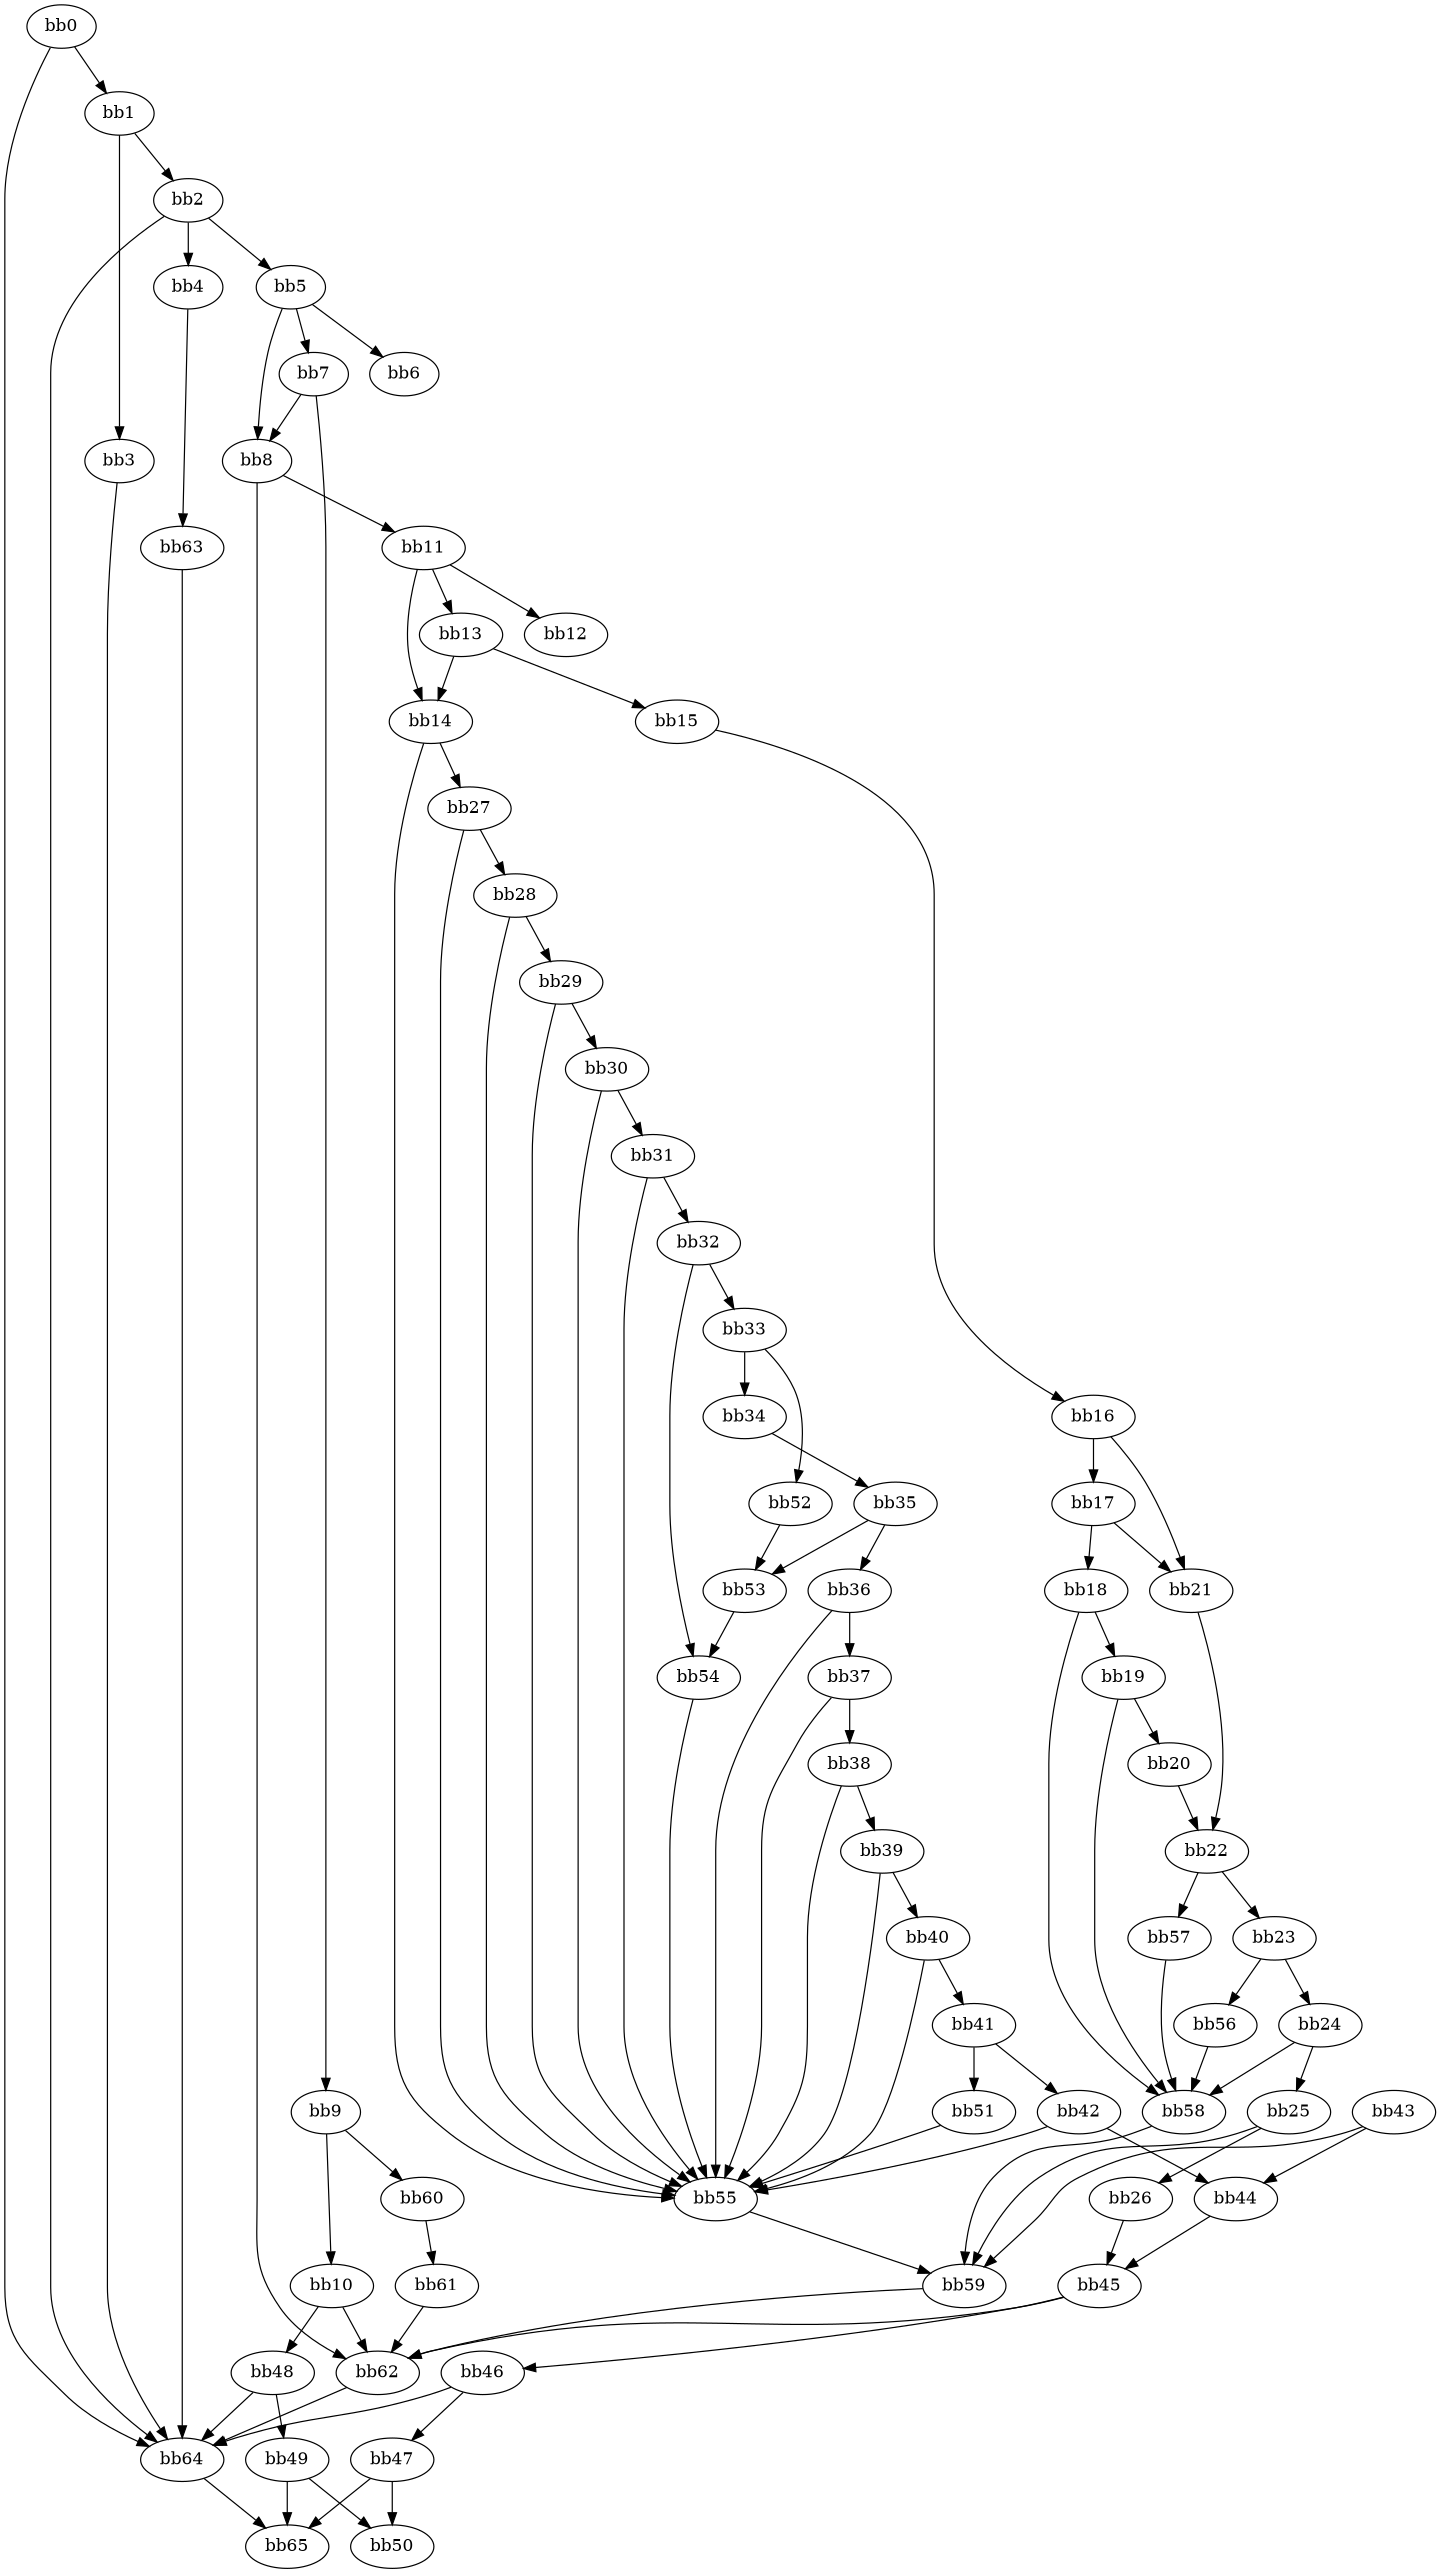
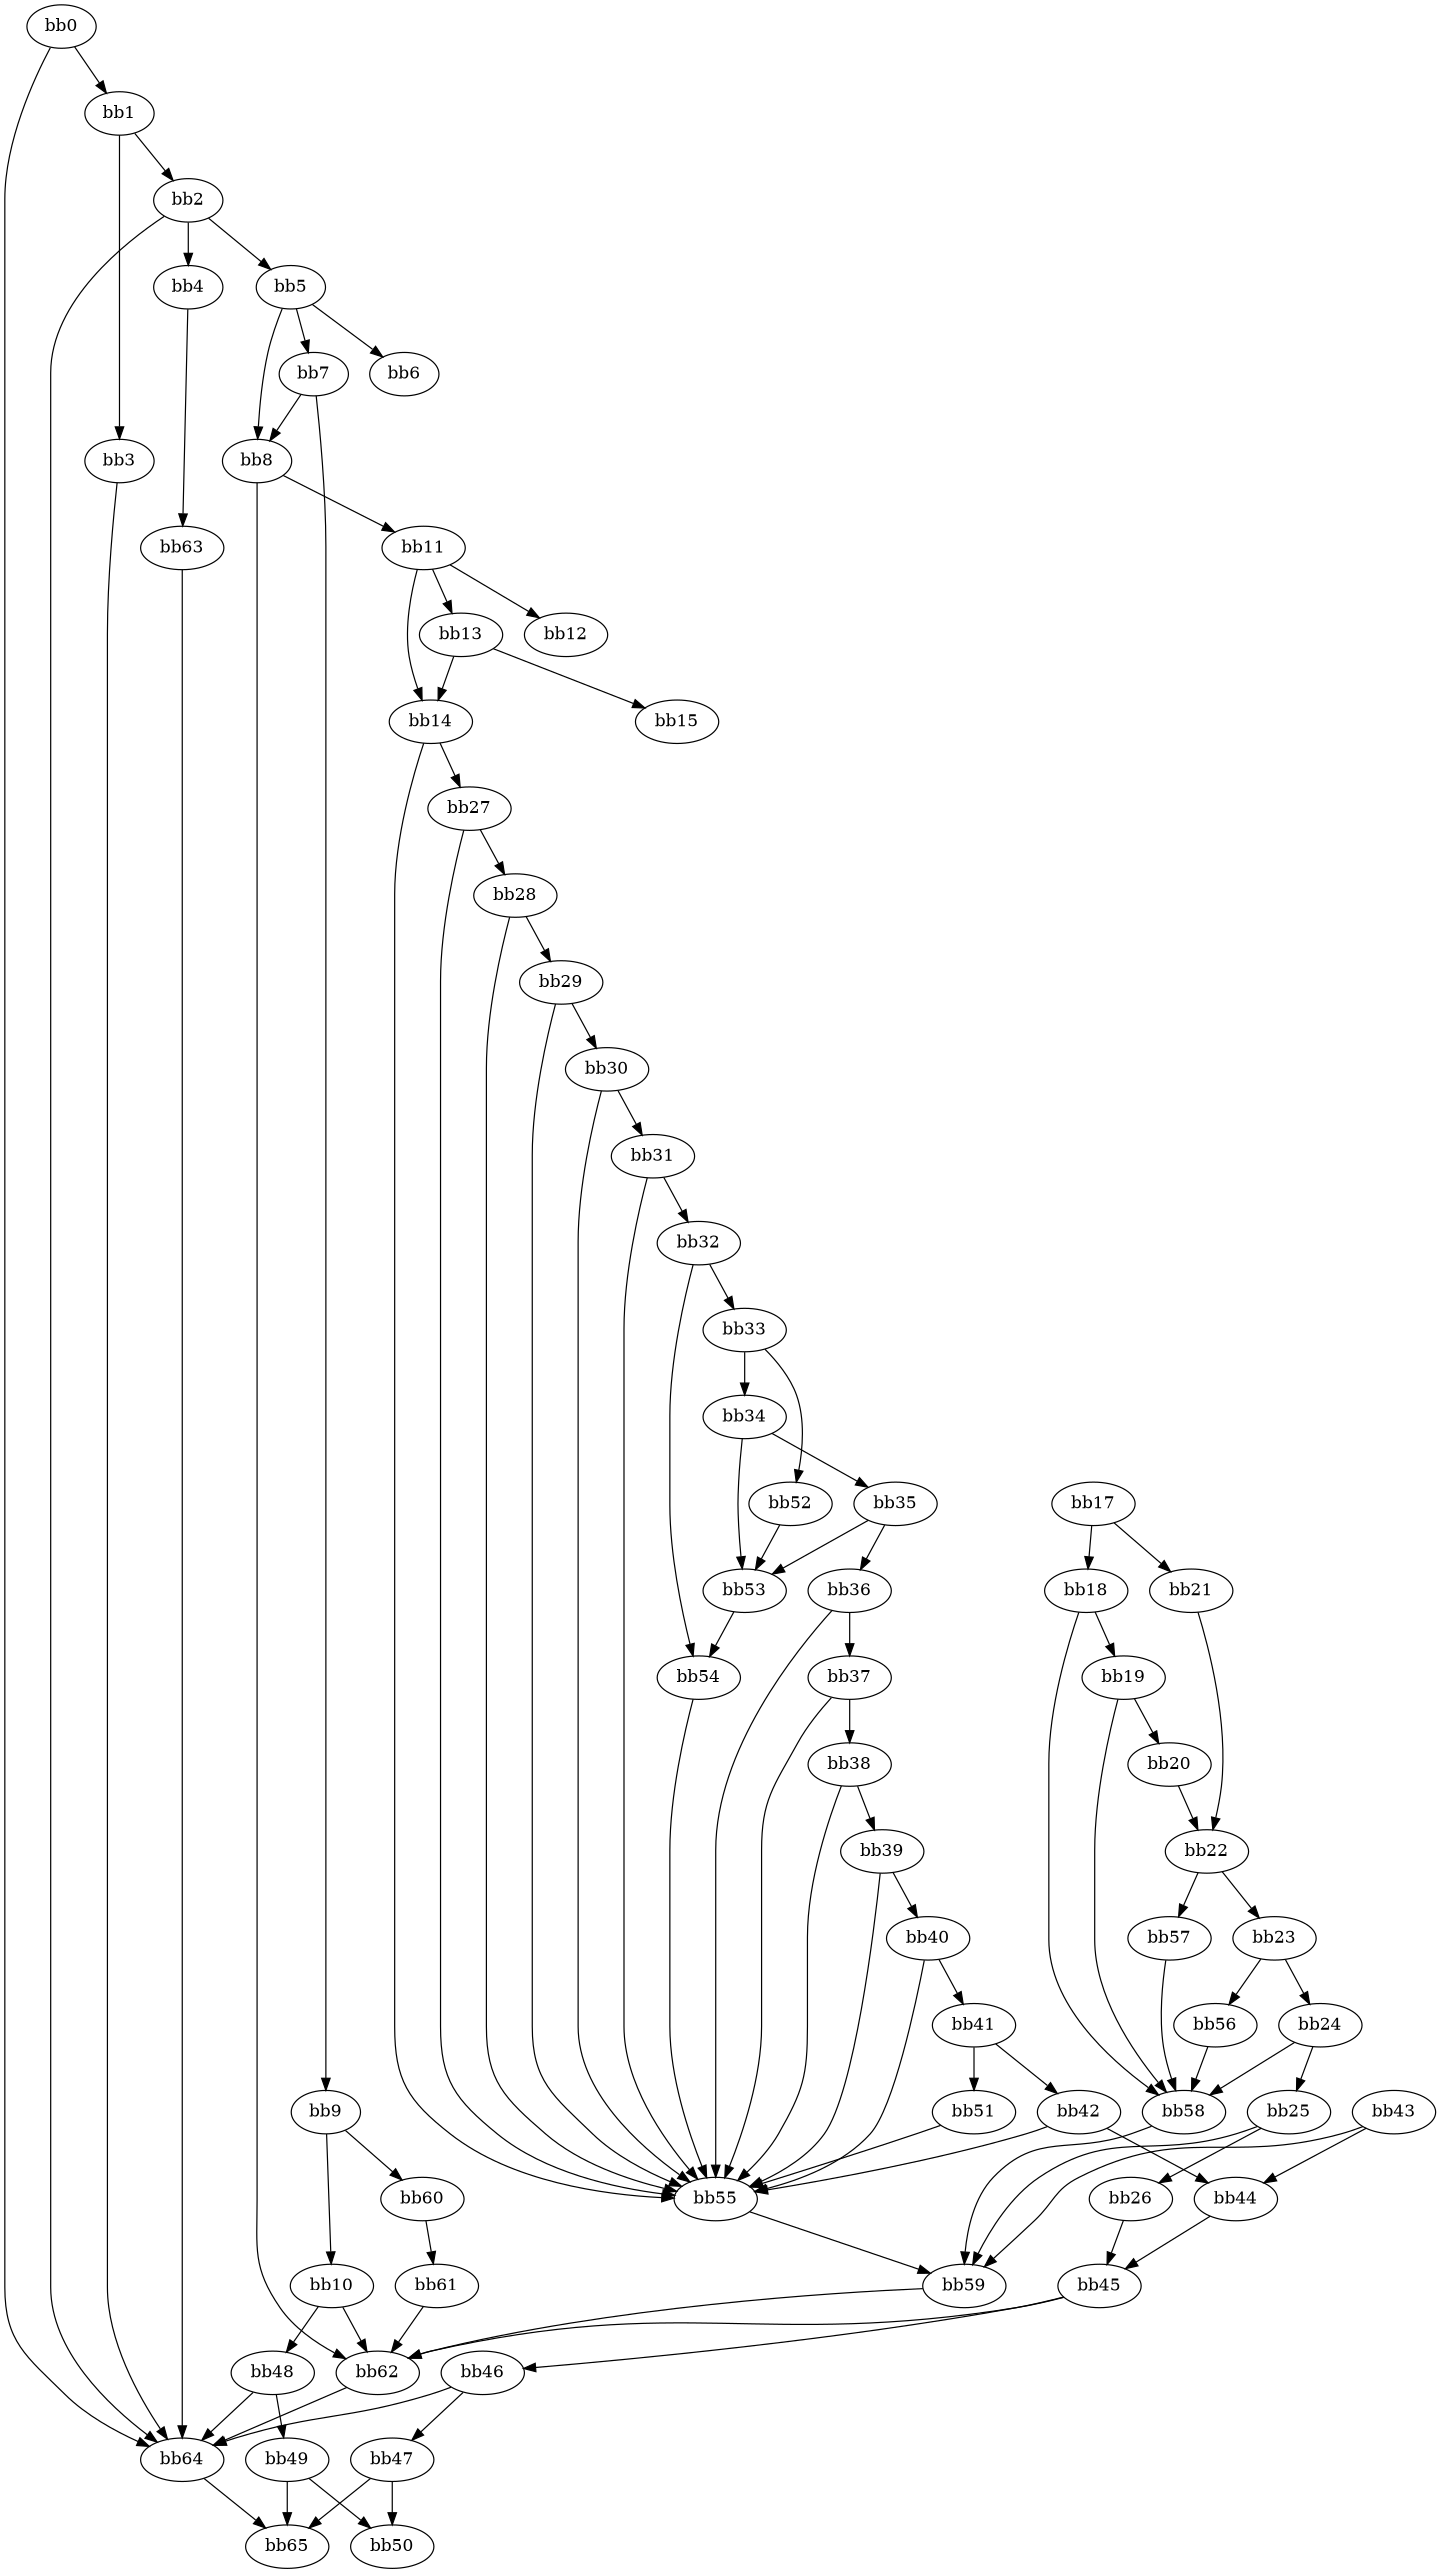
(1093, 1417) -> none
none -> (738, 1498)
